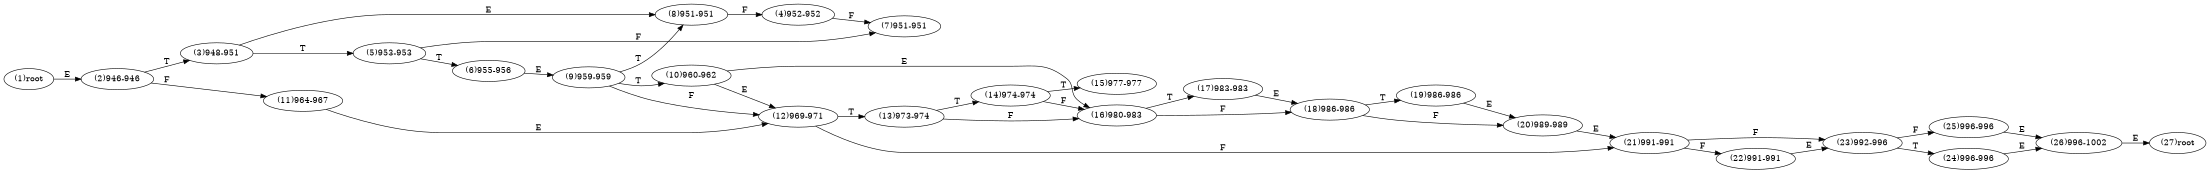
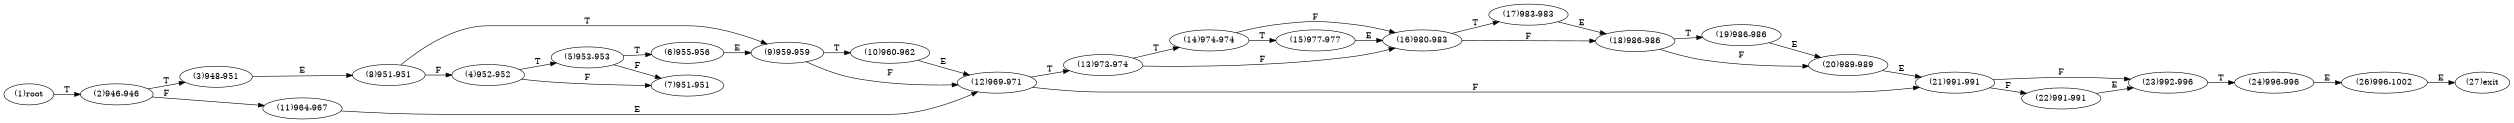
(300, 53) -> (535, 67)
(653, 55) -> (577, 26)
(915, 66) -> (1366, 40)
(67, 75) -> (67, 90)
(1969, 127) -> none
(2178, 143) -> (2482, 83)
